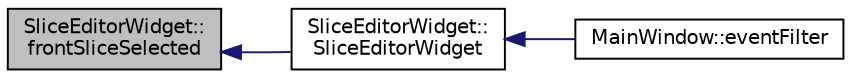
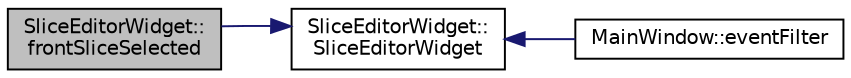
(266, 52) -> (246, 26)
